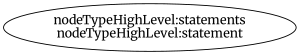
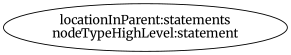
(150, 28) -> (145, 28)
